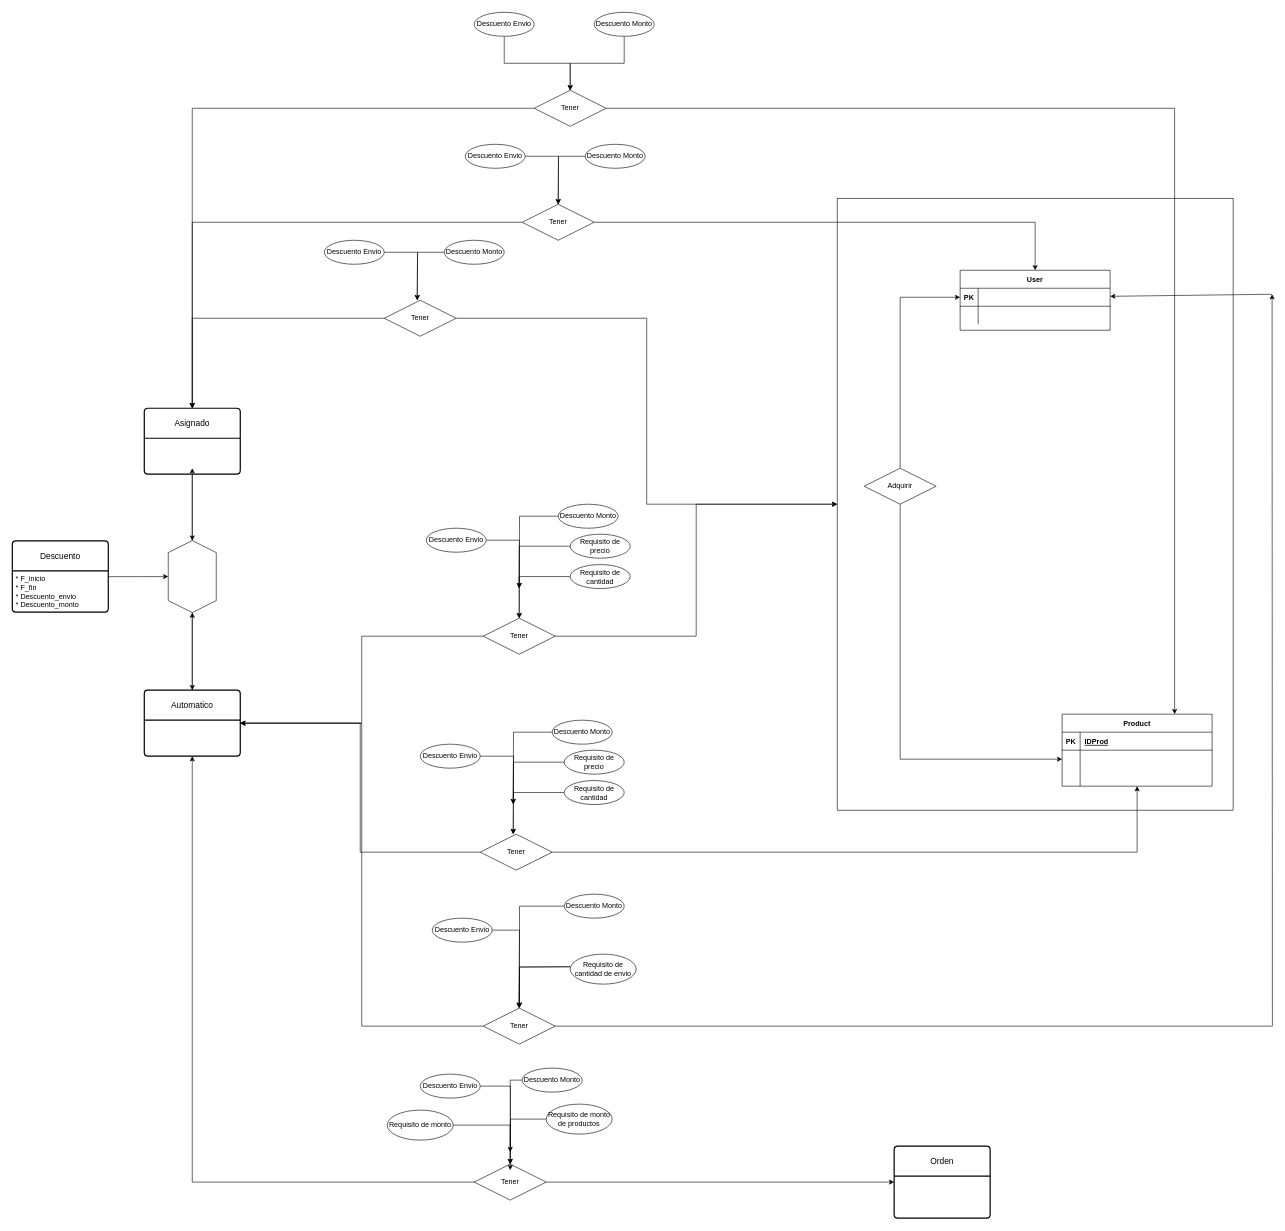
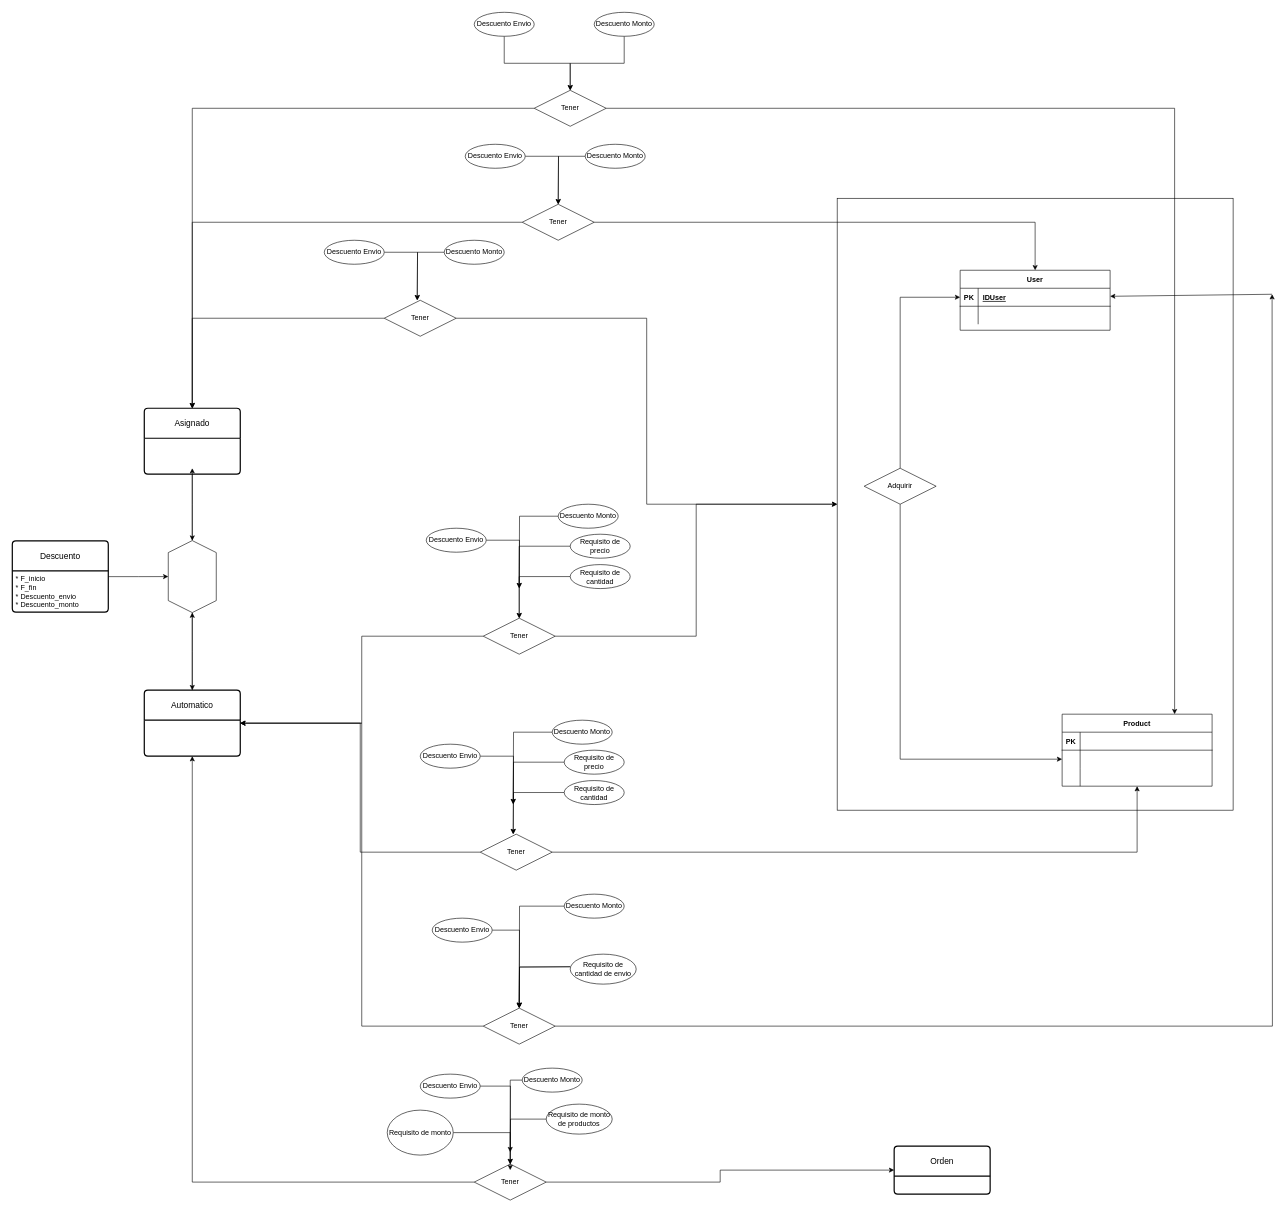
none -> (1044, 297)
(1146, 741) -> none
(420, 1125) -> (420, 1133)
(942, 1182) -> (942, 1170)
